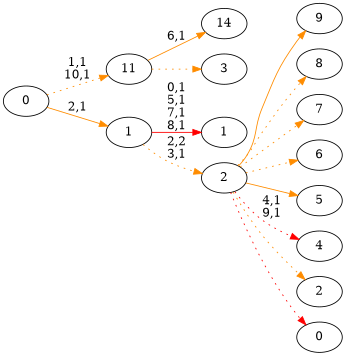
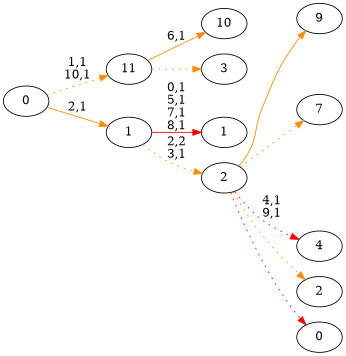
(224, 24) -> (224, 24)
(320, 64) -> none
(320, 155) -> none
(320, 201) -> none
